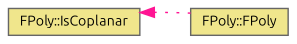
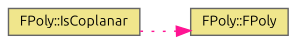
(173, 13) -> (158, 31)
